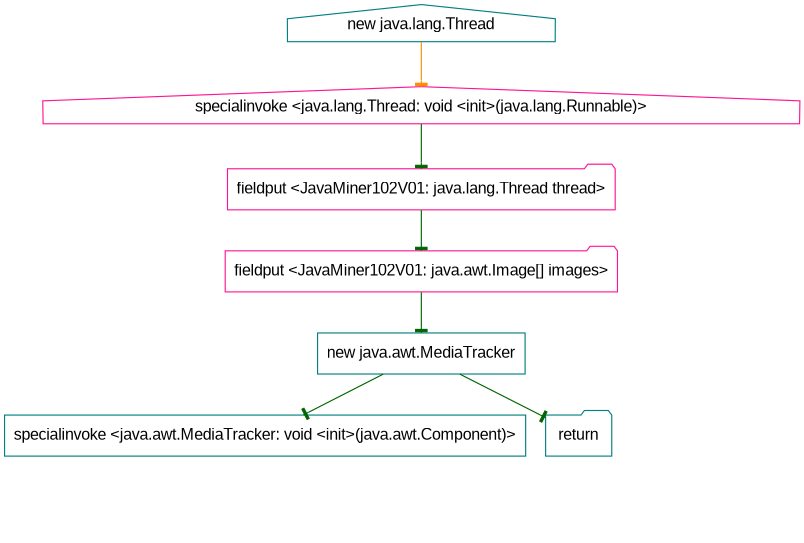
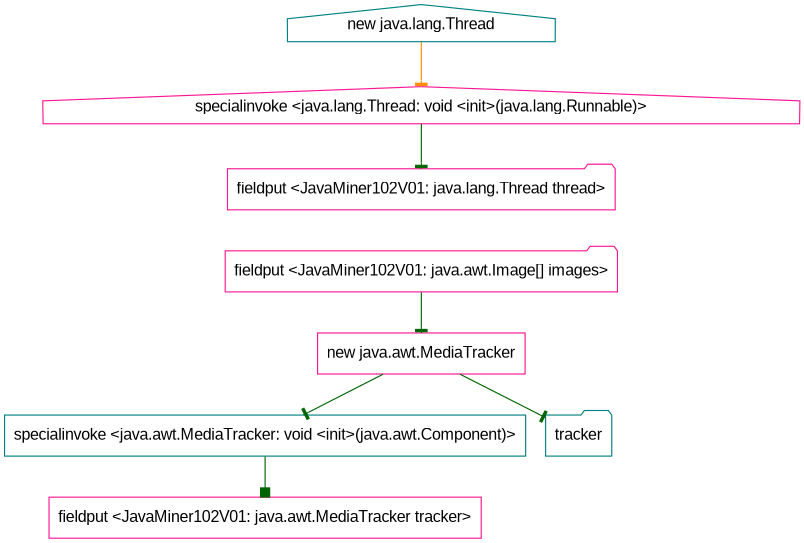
(421, 228) -> none
(421, 353) -> (421, 353)
(579, 436) -> (579, 436)
none -> (265, 518)
